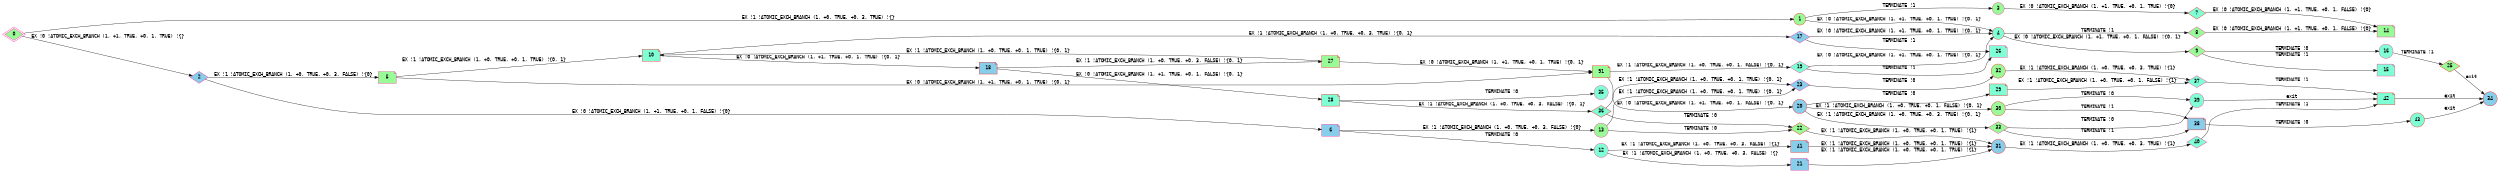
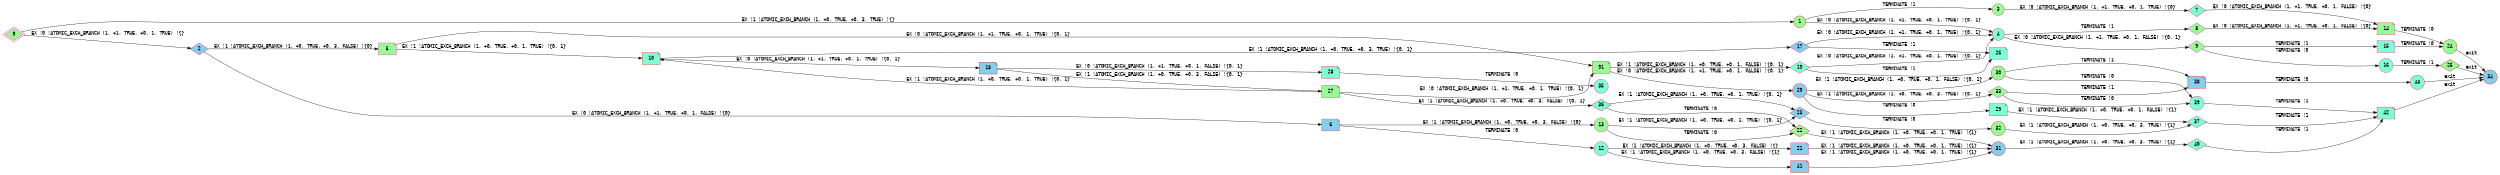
none -> (2450, 47)
(2292, 97) -> (2292, 101)
(1464, 109) -> (1464, 106)
